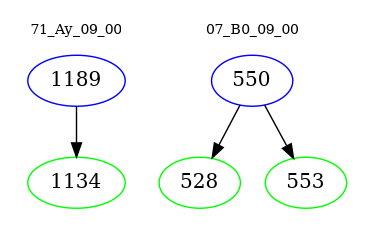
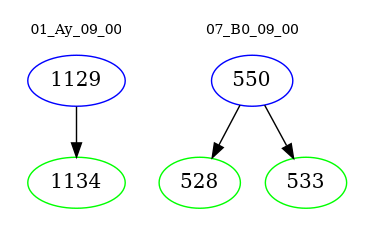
(76, 30) -> (76, 30)
(76, 81) -> (76, 81)
(306, 183) -> (306, 183)
